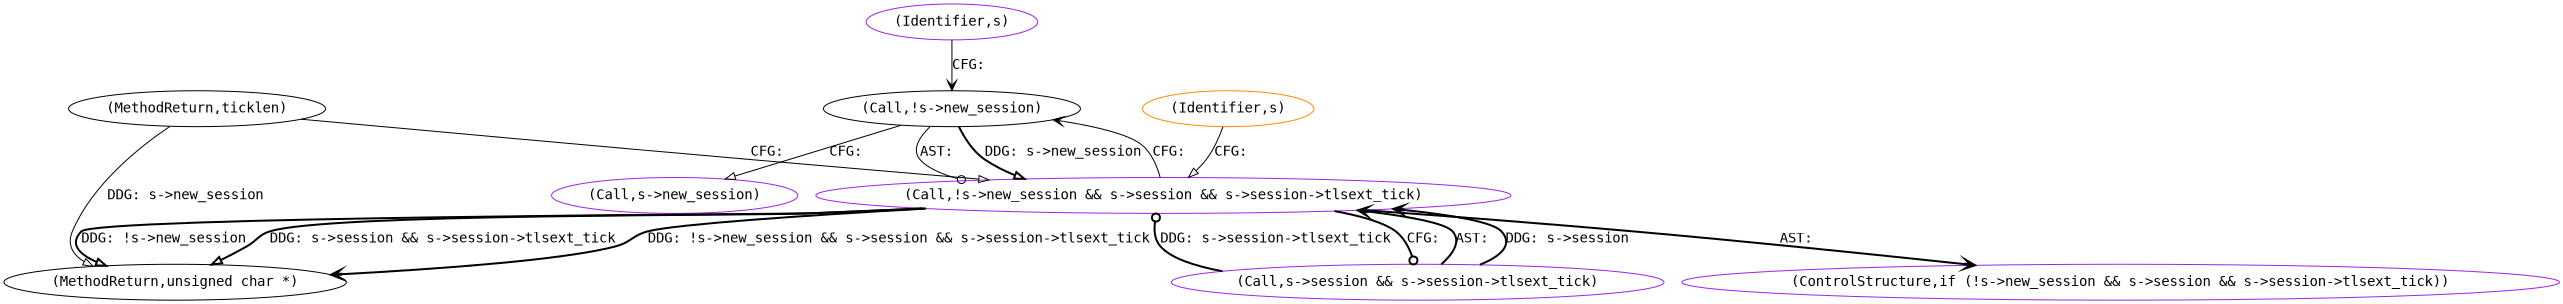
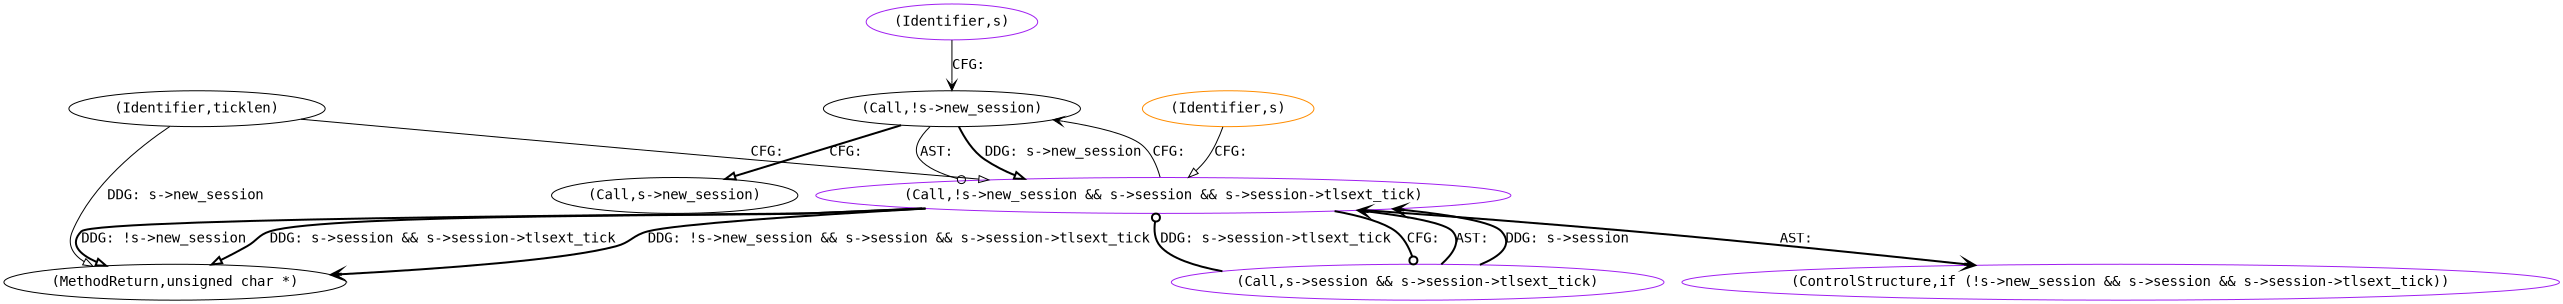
(197, 109) -> (197, 109)
(818, 151) -> (818, 151)
(675, 195) -> (675, 195)
